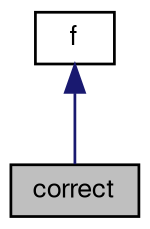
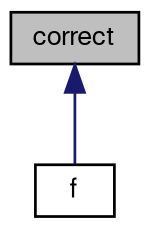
(75, 129) -> (75, 129)
